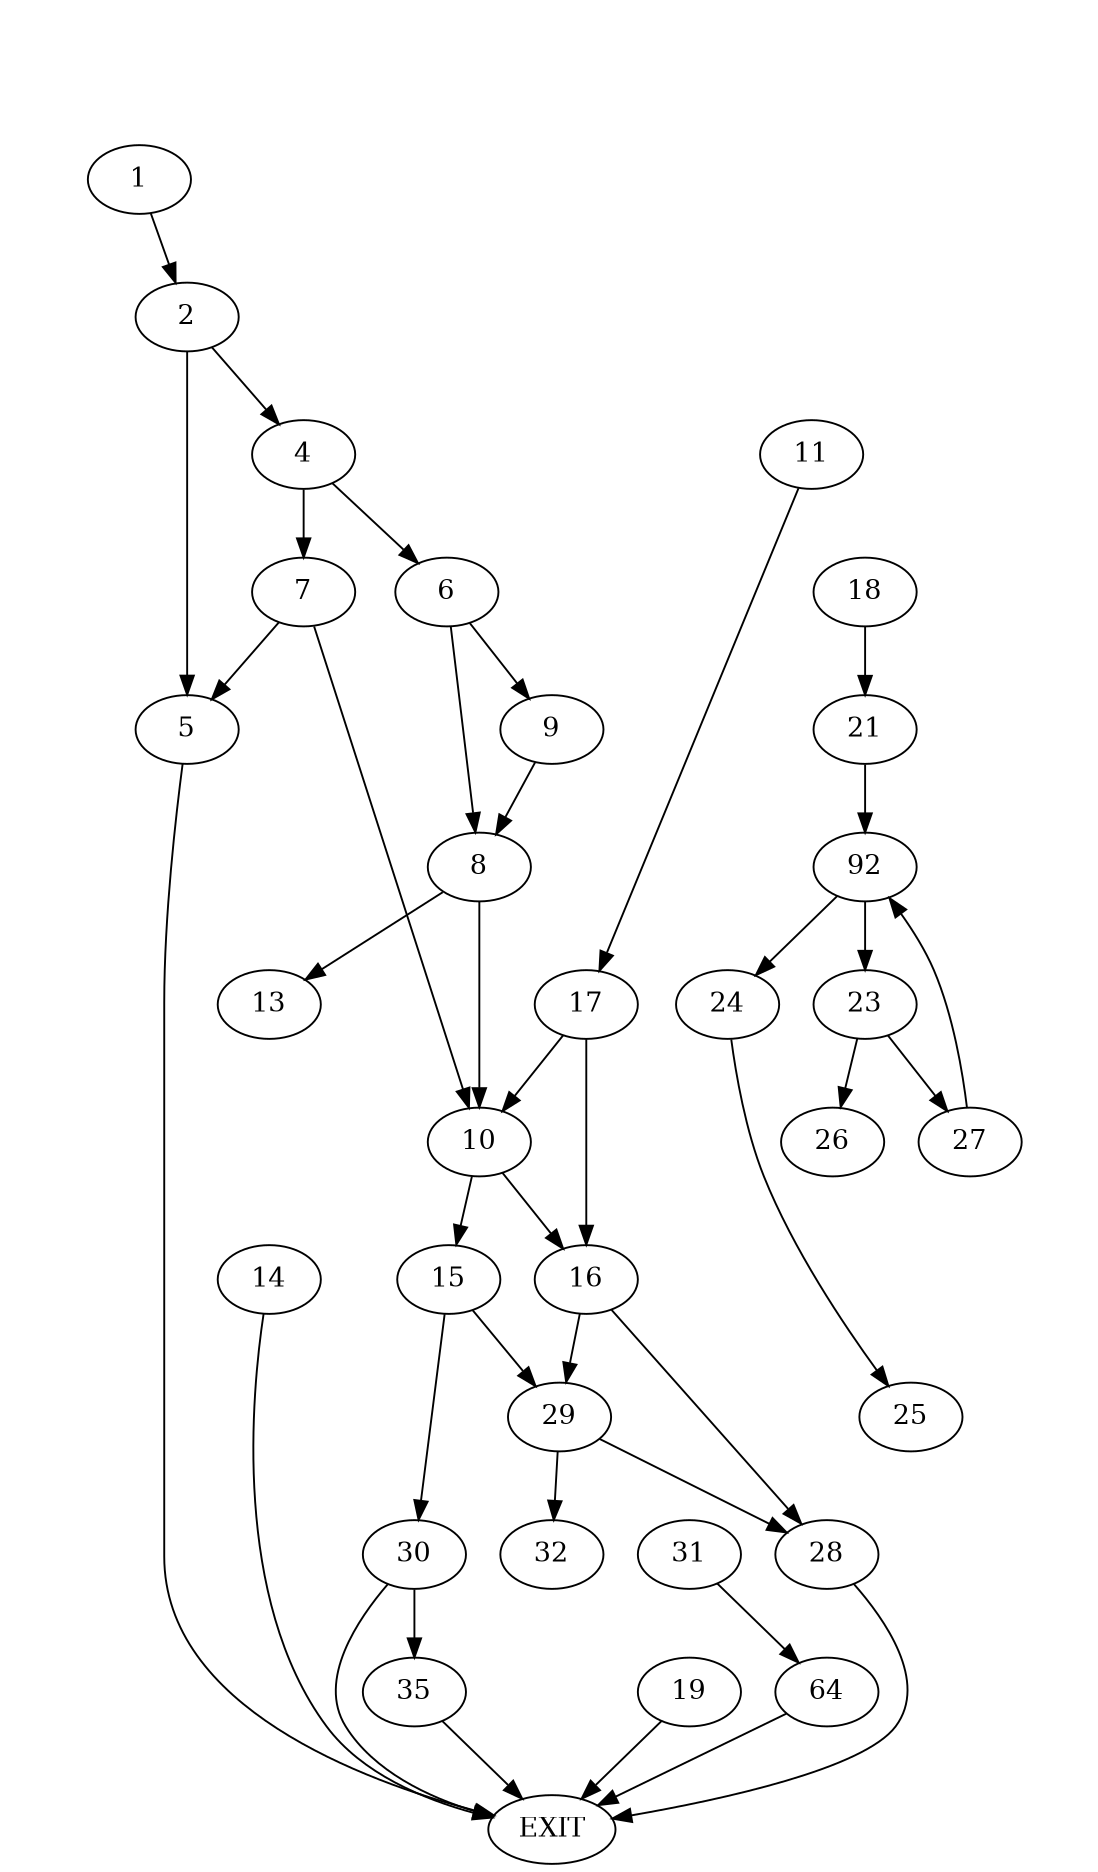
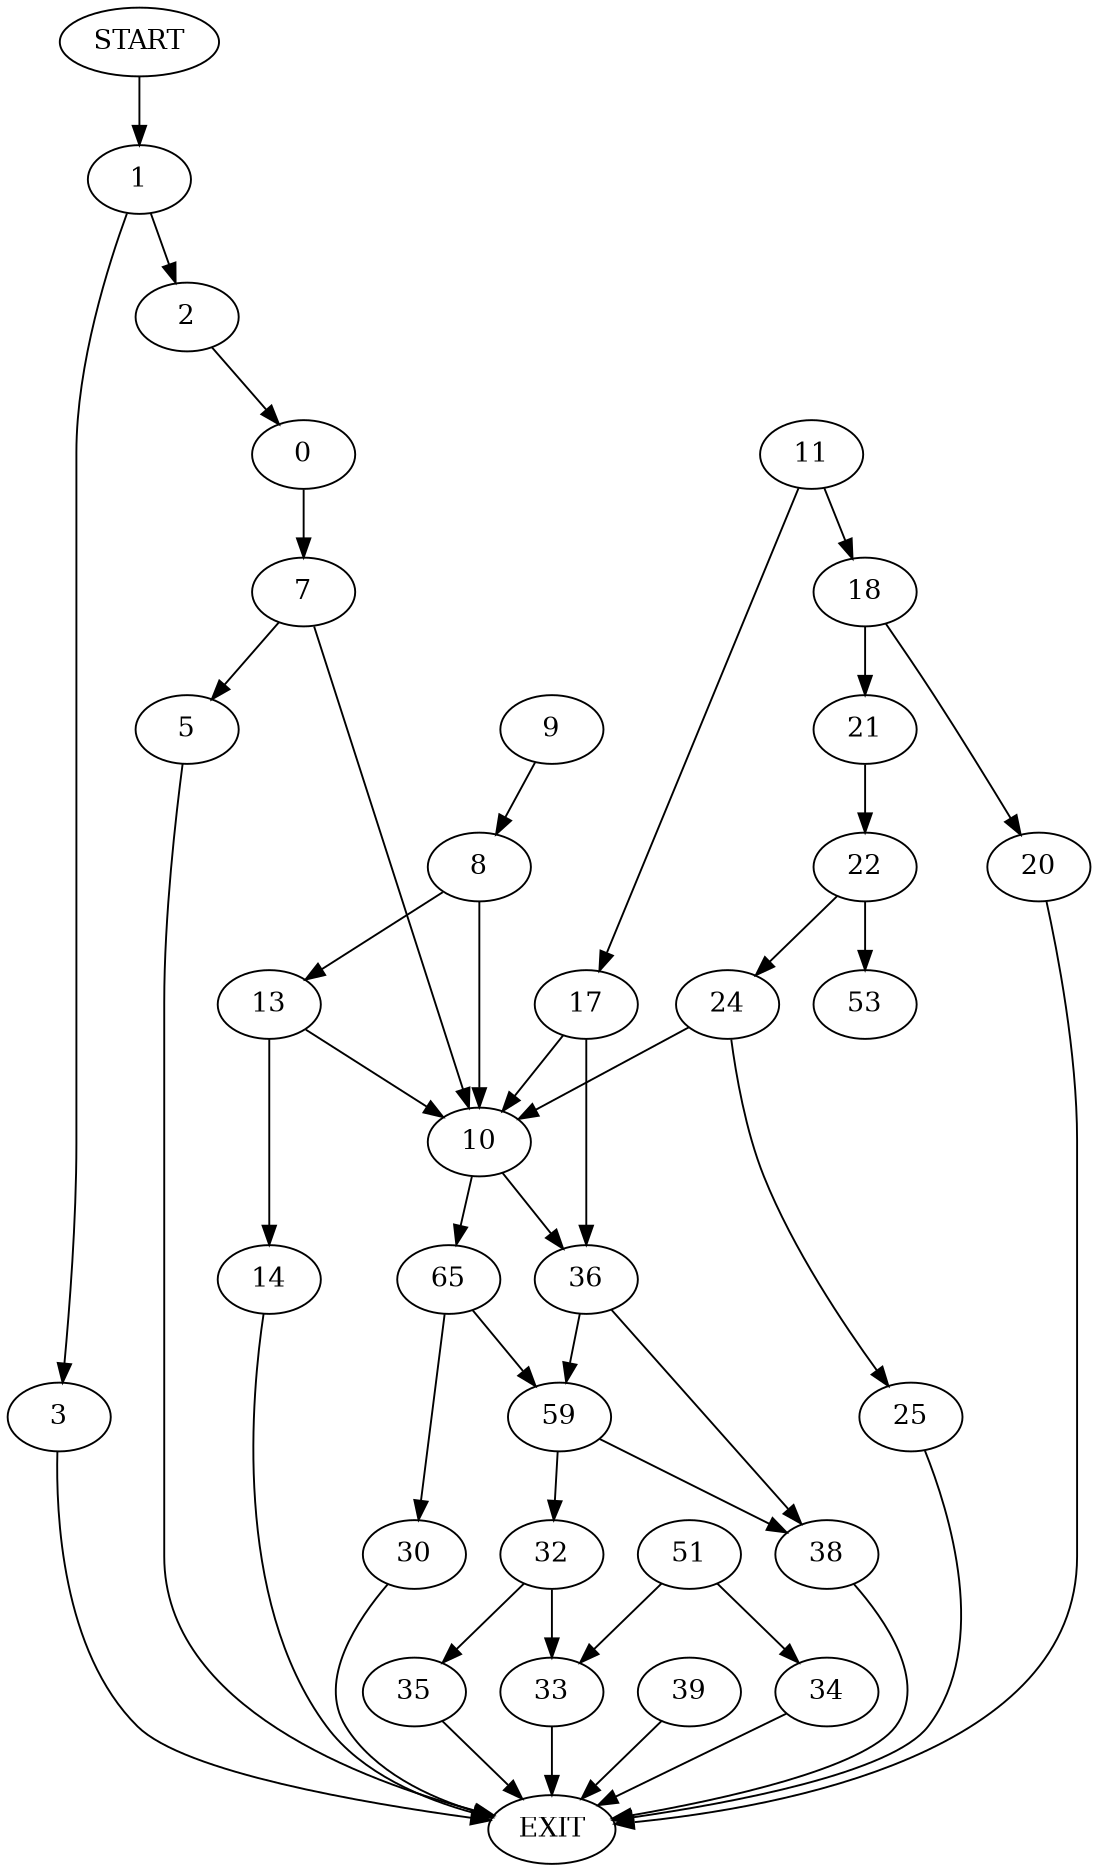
none -> (139, 42)
(304, 455) -> (304, 455)
(187, 513) -> none
none -> (835, 514)
(447, 592) -> none
(865, 867) -> (865, 867)
none -> (1039, 867)
(865, 1005) -> (865, 1005)
none -> (366, 1068)
none -> (612, 1069)
none -> (269, 1132)
(833, 1142) -> none
(970, 1142) -> none
(449, 1280) -> (449, 1280)
(586, 1280) -> (586, 1280)
none -> (59, 1417)
(560, 1417) -> (560, 1417)
(689, 1555) -> (689, 1555)
(827, 1555) -> (827, 1555)
(414, 1614) -> (490, 1616)
none -> (552, 1692)
(689, 1692) -> (689, 1692)
(827, 1692) -> (827, 1692)
none -> (918, 1735)
